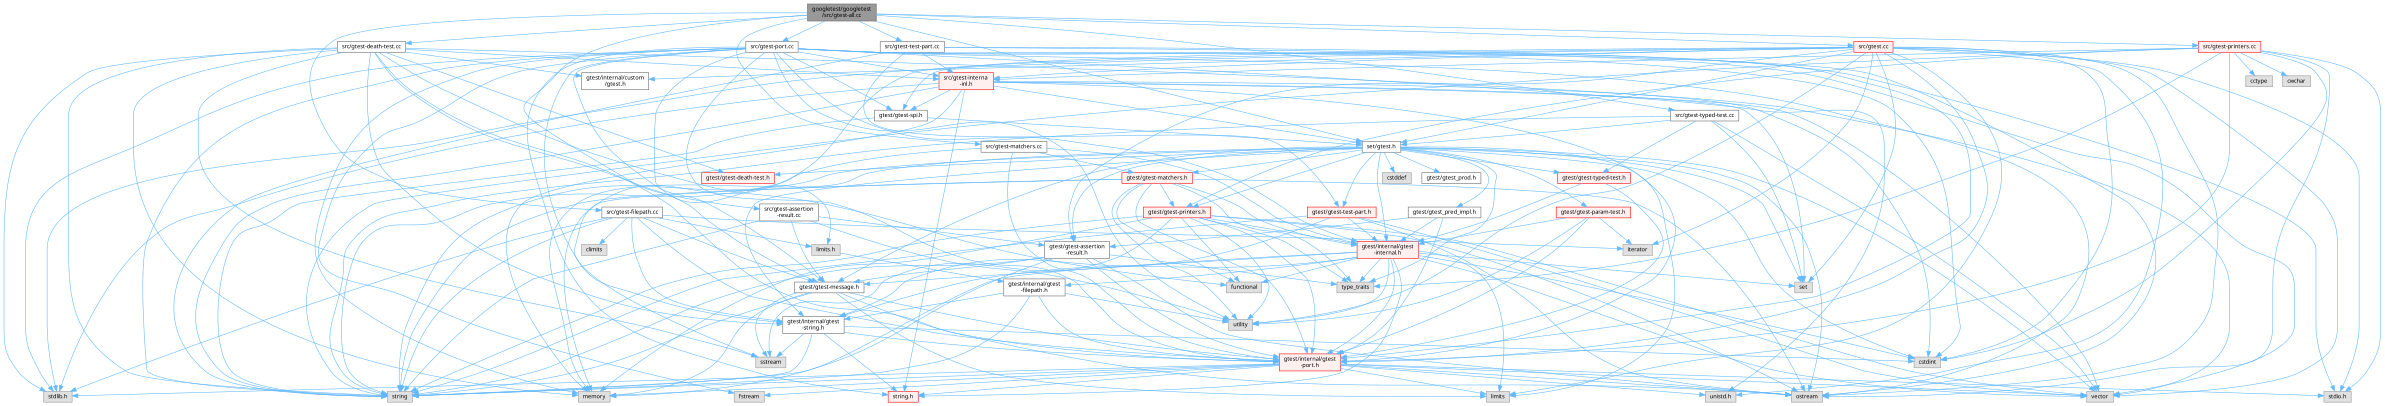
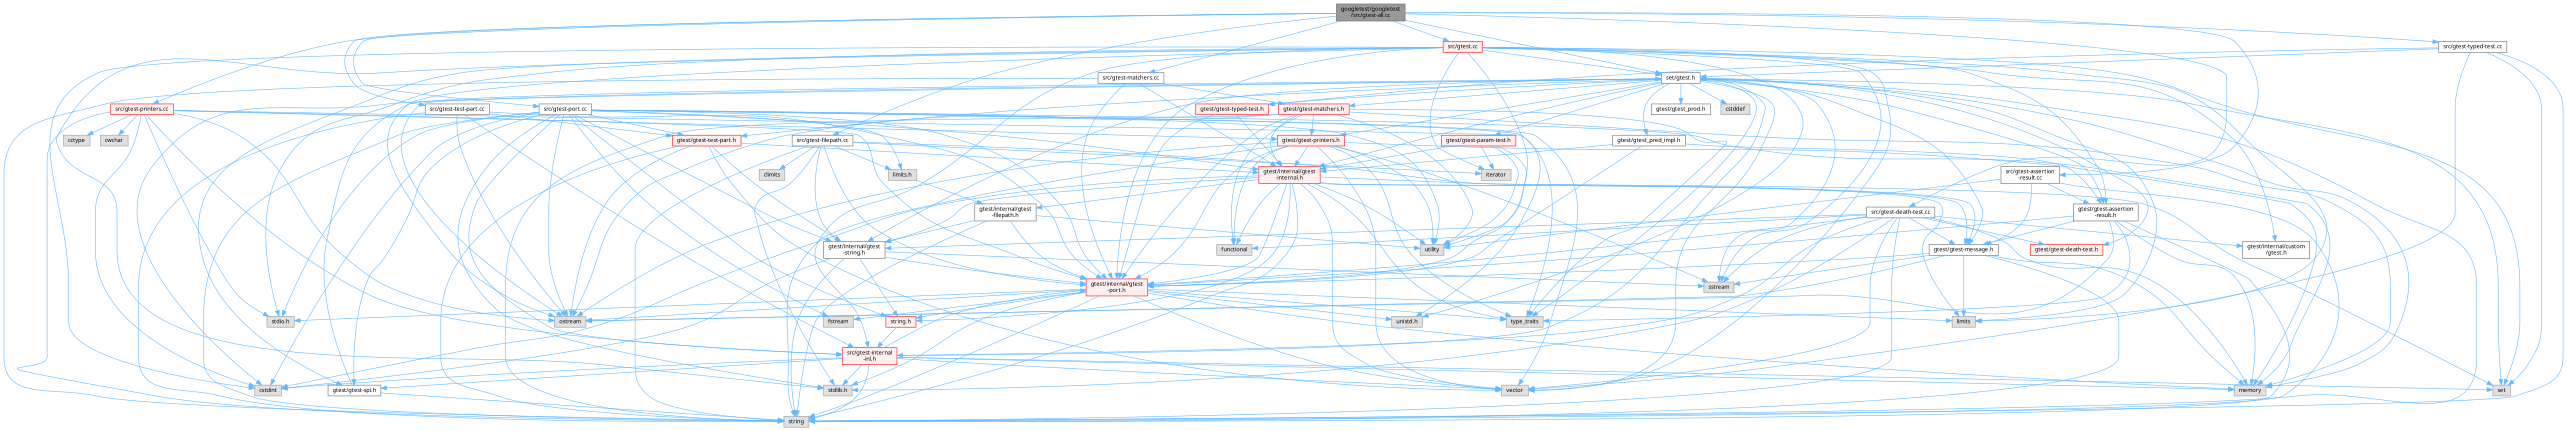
(598, 135) -> (644, 127)
none -> (1832, 167)
(938, 223) -> (889, 335)
none -> (1289, 302)
